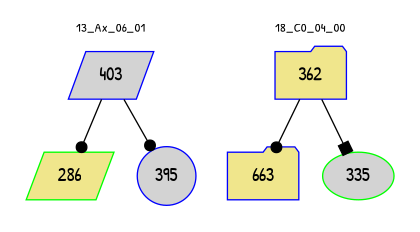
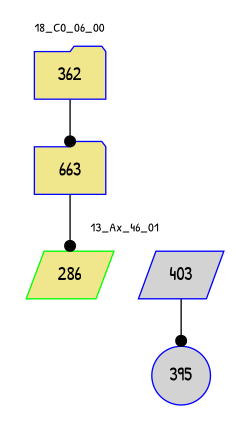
(111, 28) -> (125, 228)
(311, 28) -> (70, 28)
(93, 121) -> (70, 224)
(358, 176) -> none
